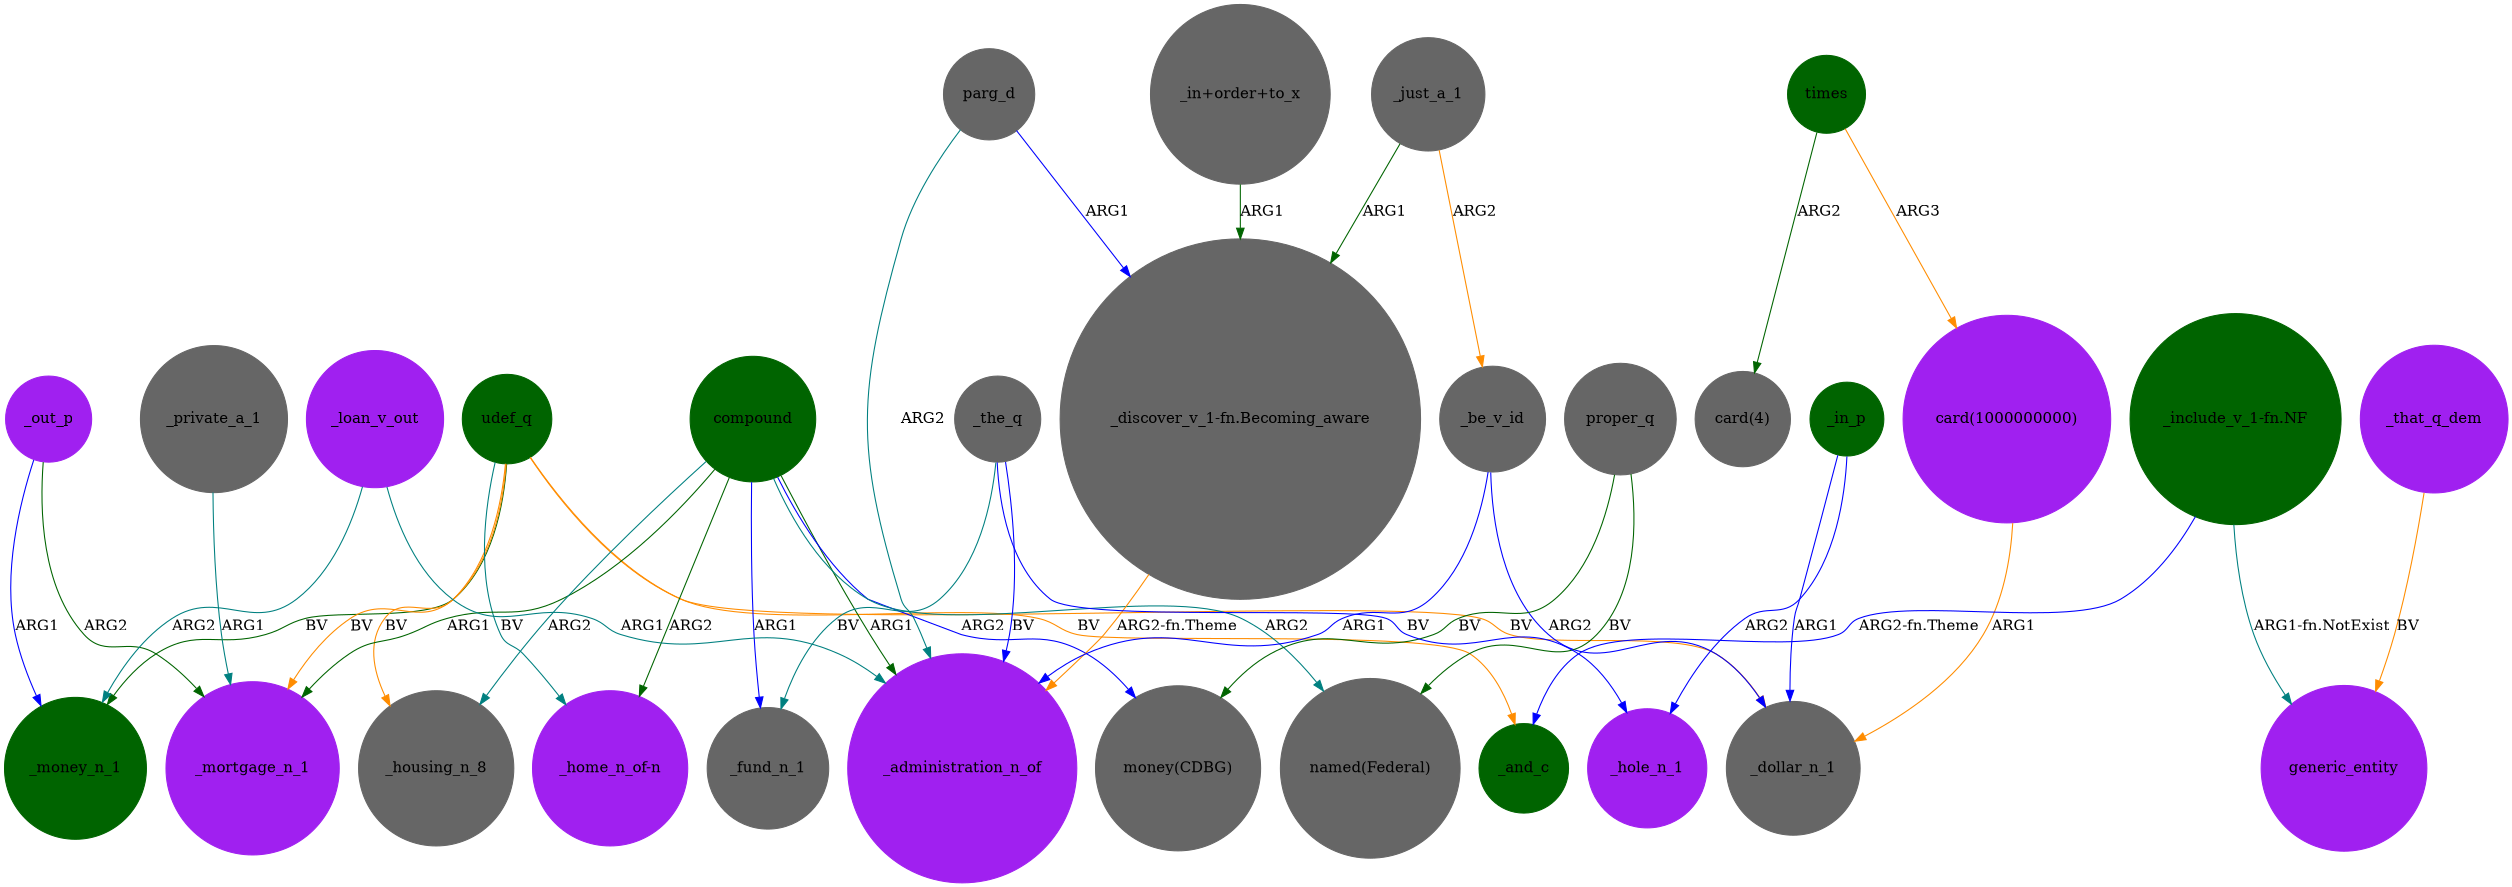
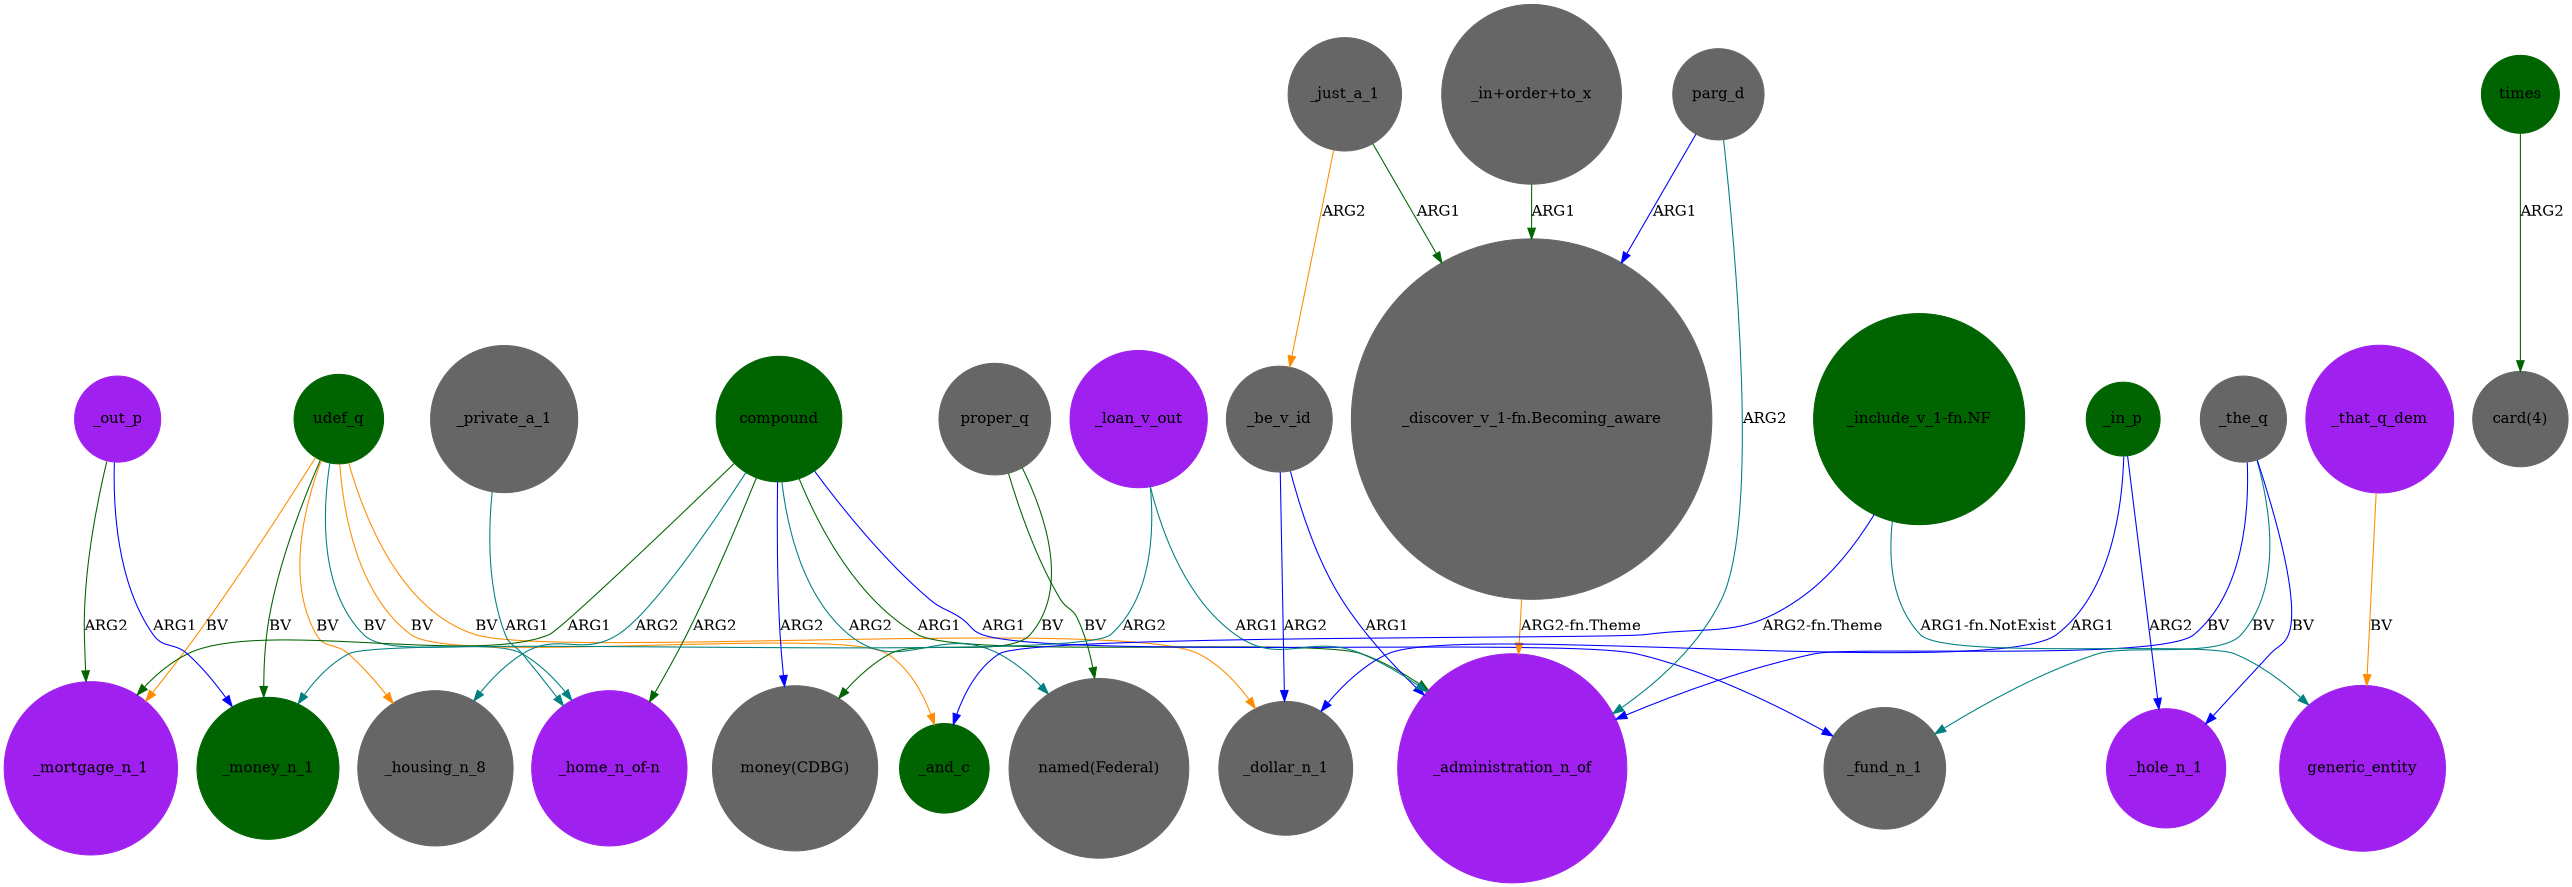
(2007, 419) -> none
(216, 584) -> (496, 604)
